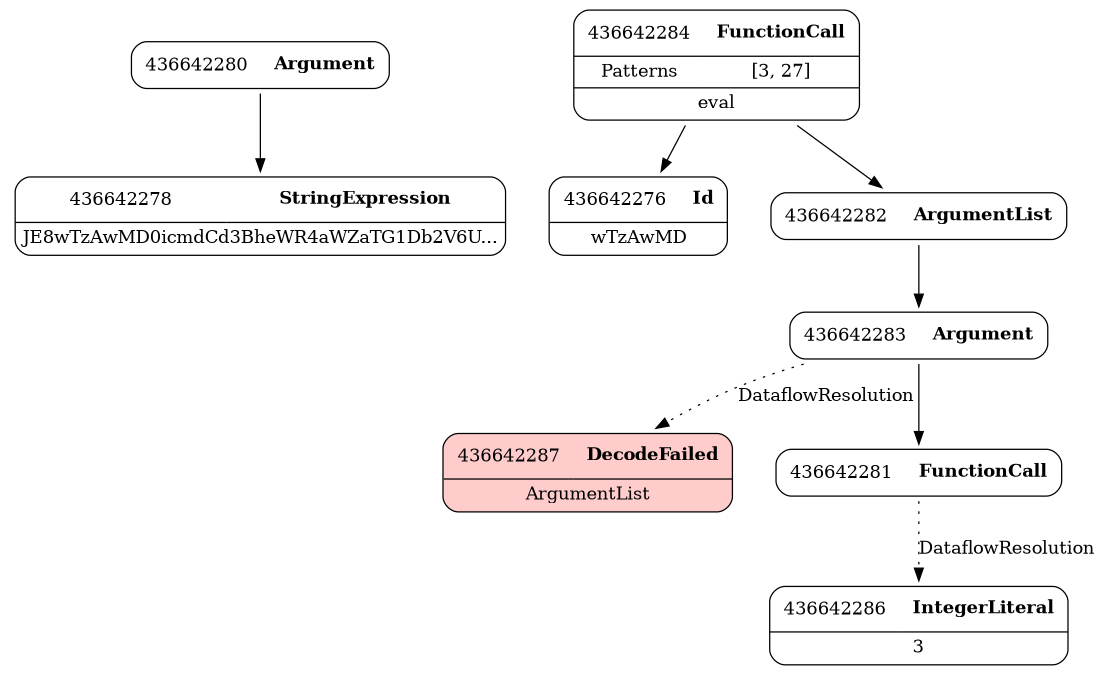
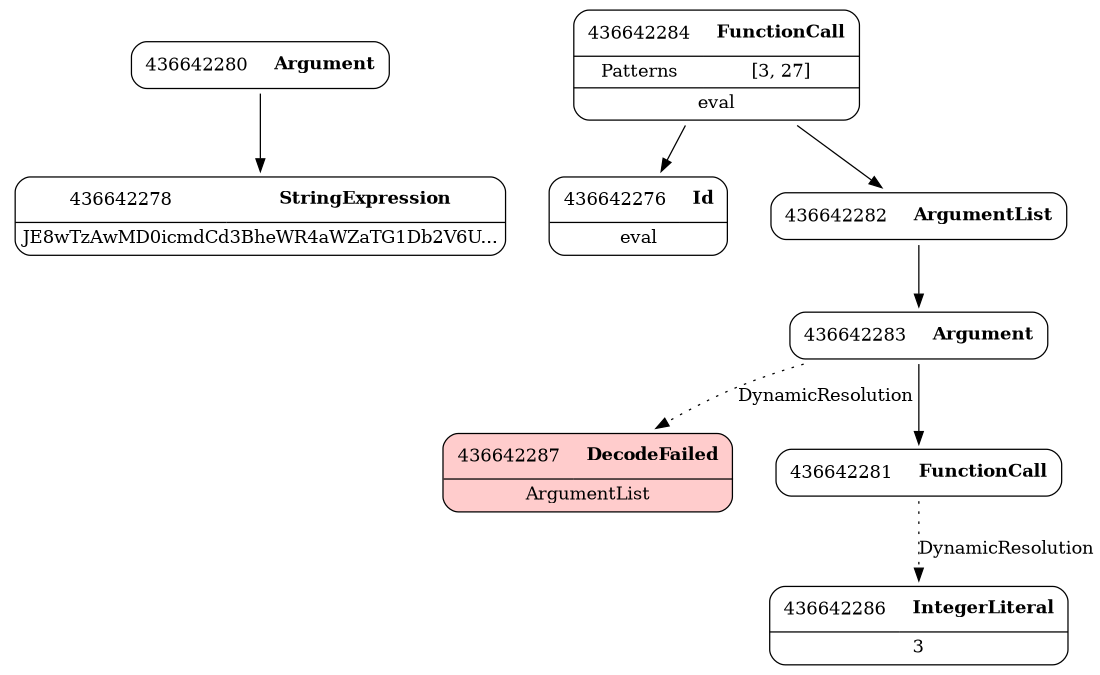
(639, 238) -> (639, 238)
(826, 396) -> (826, 396)
(1007, 549) -> (1007, 549)
